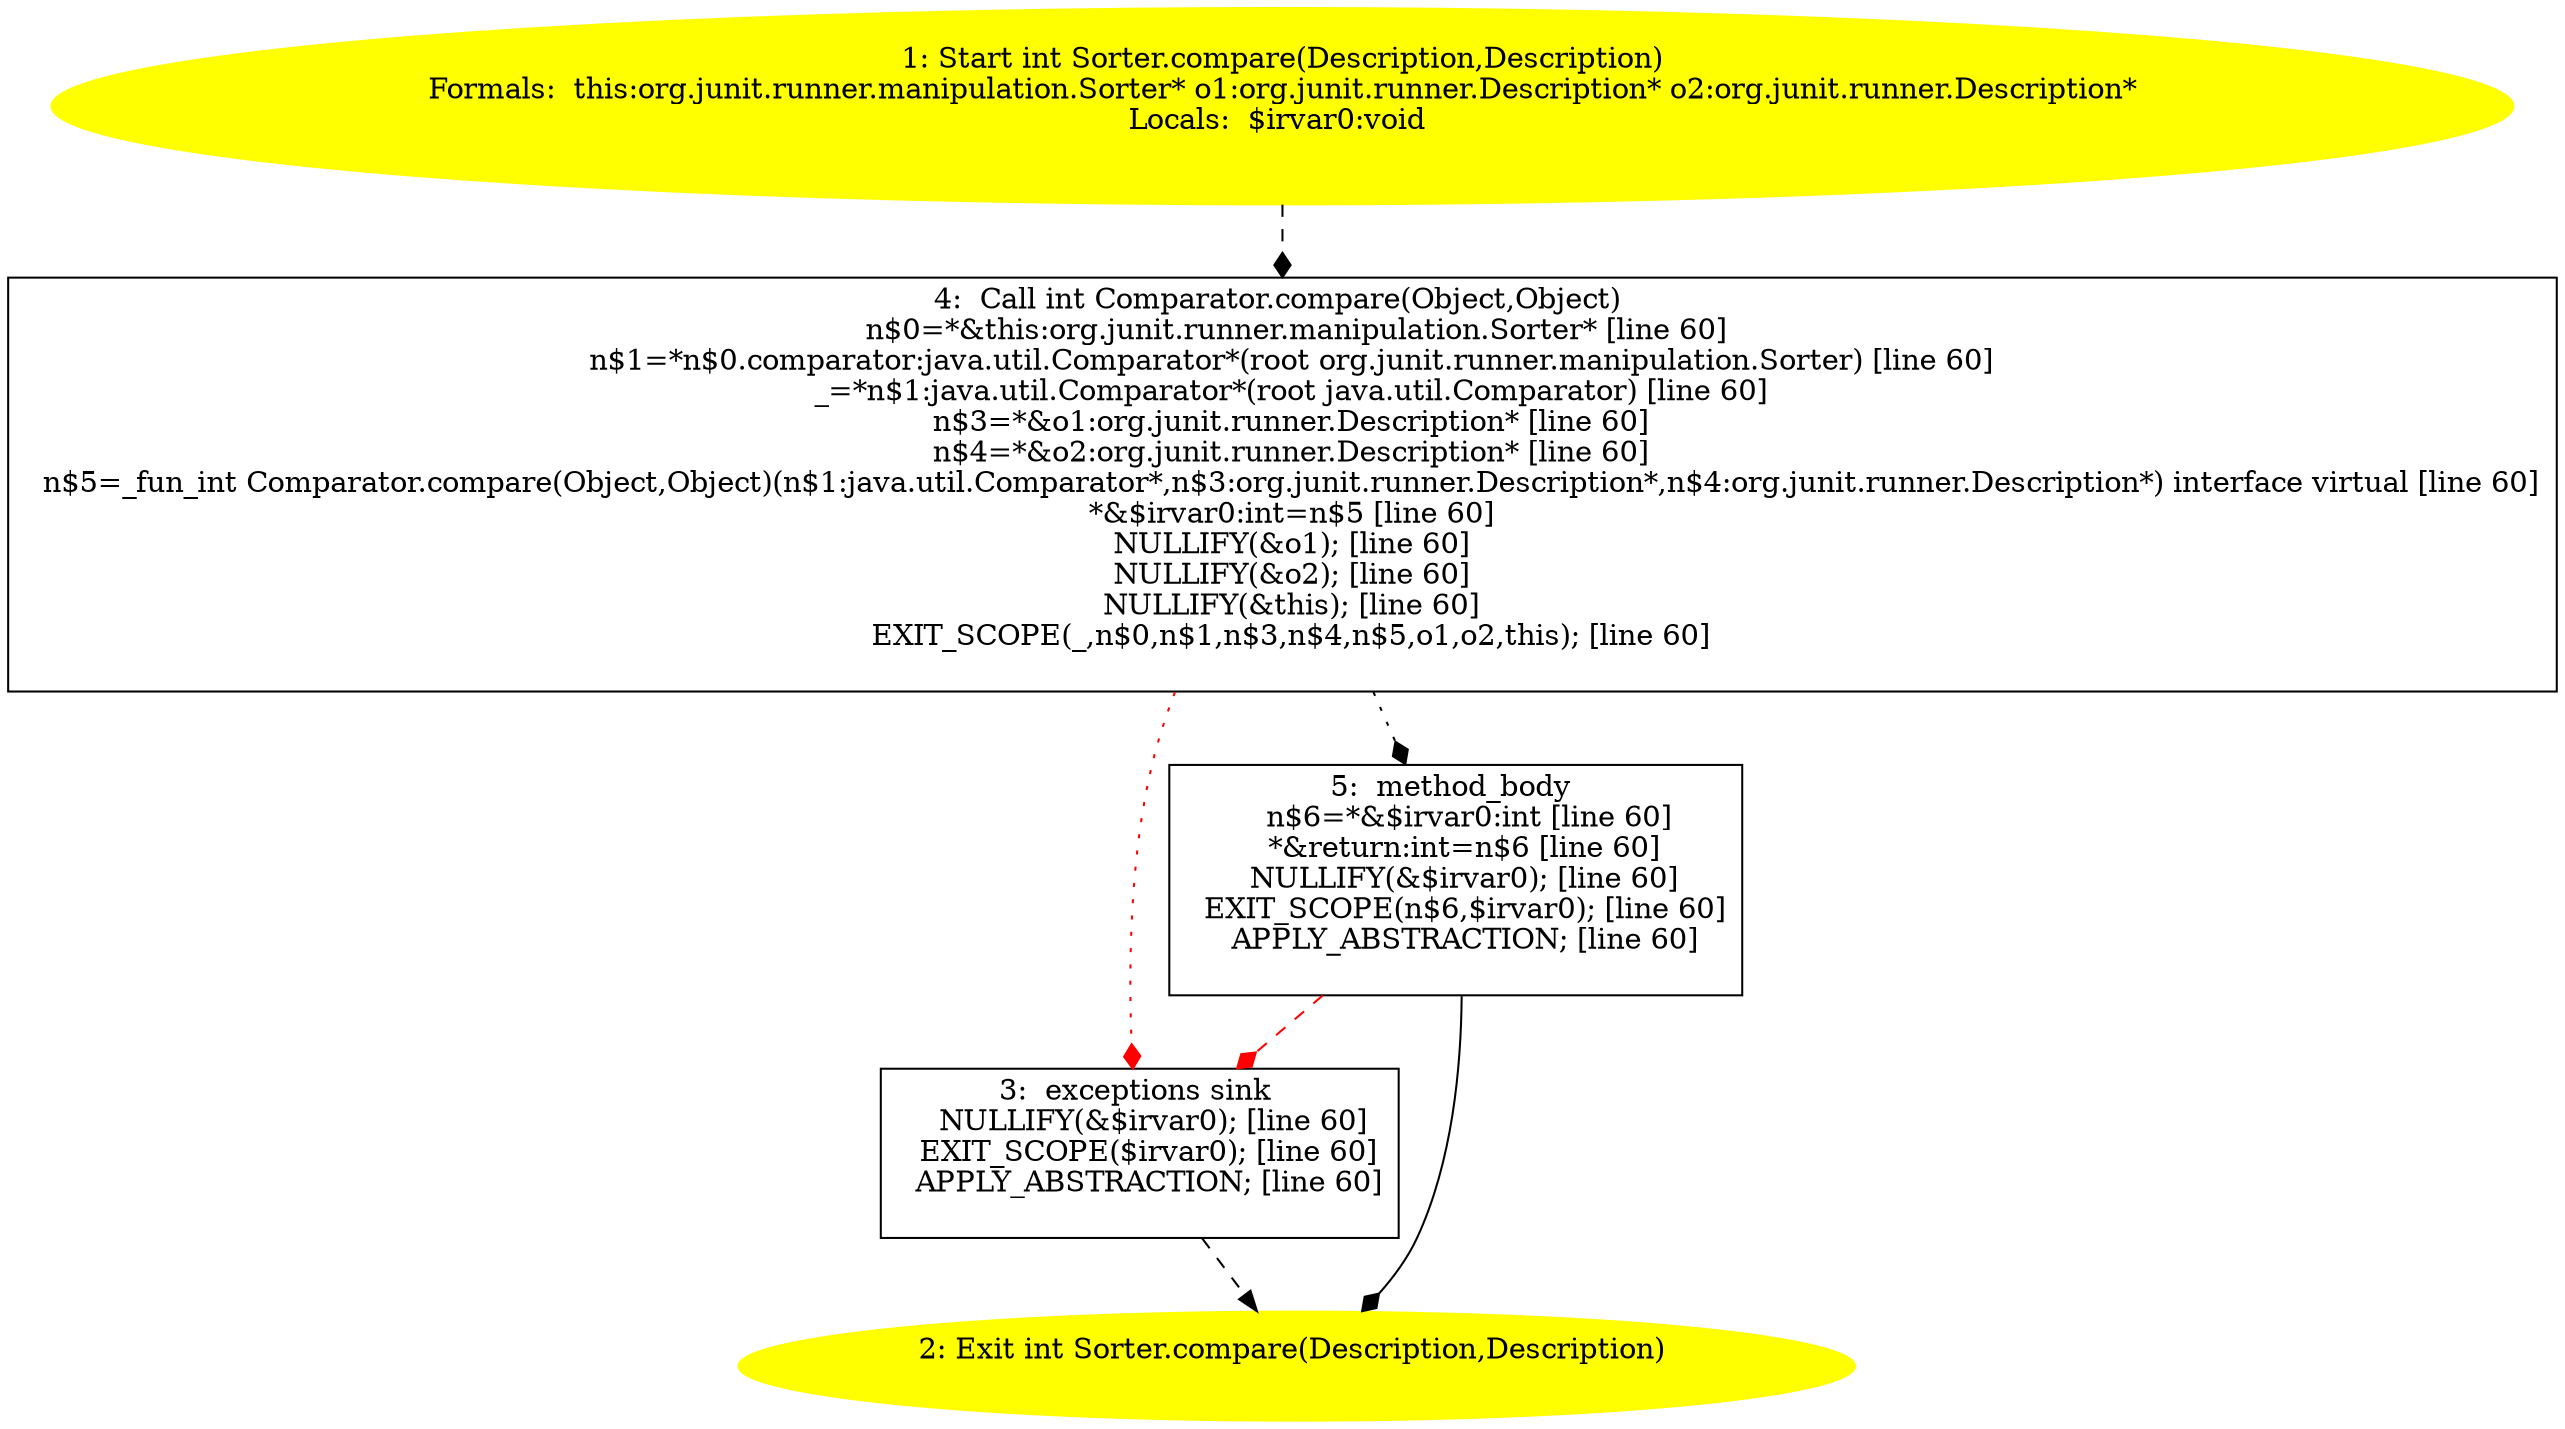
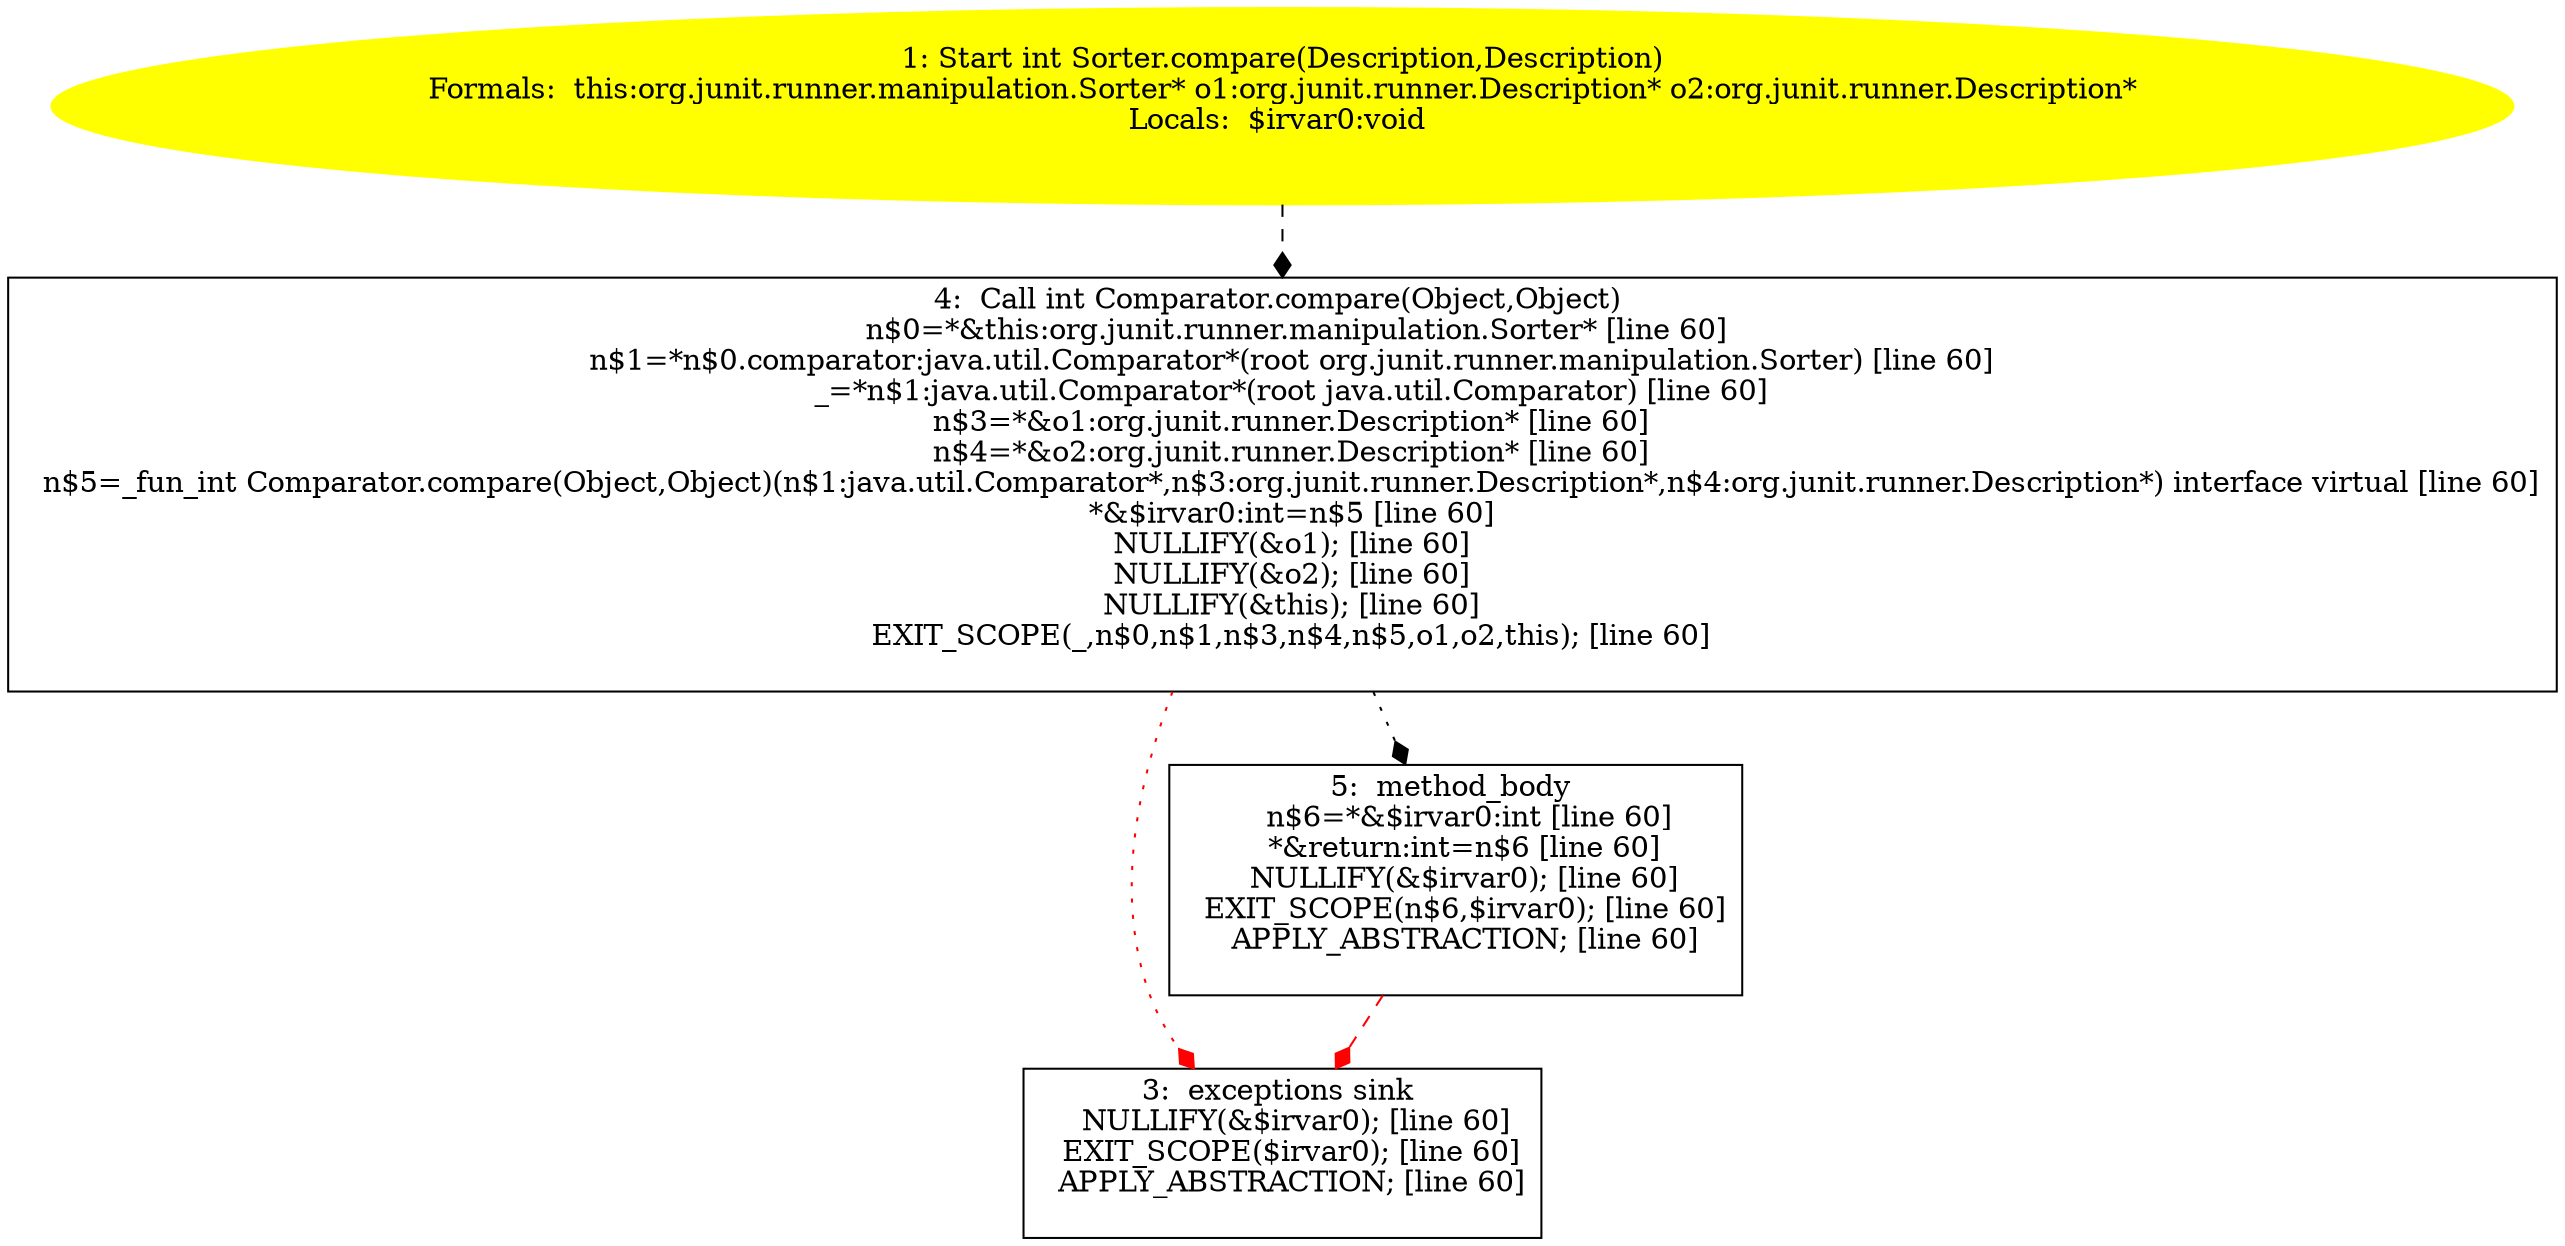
(1297, 1366) -> none
